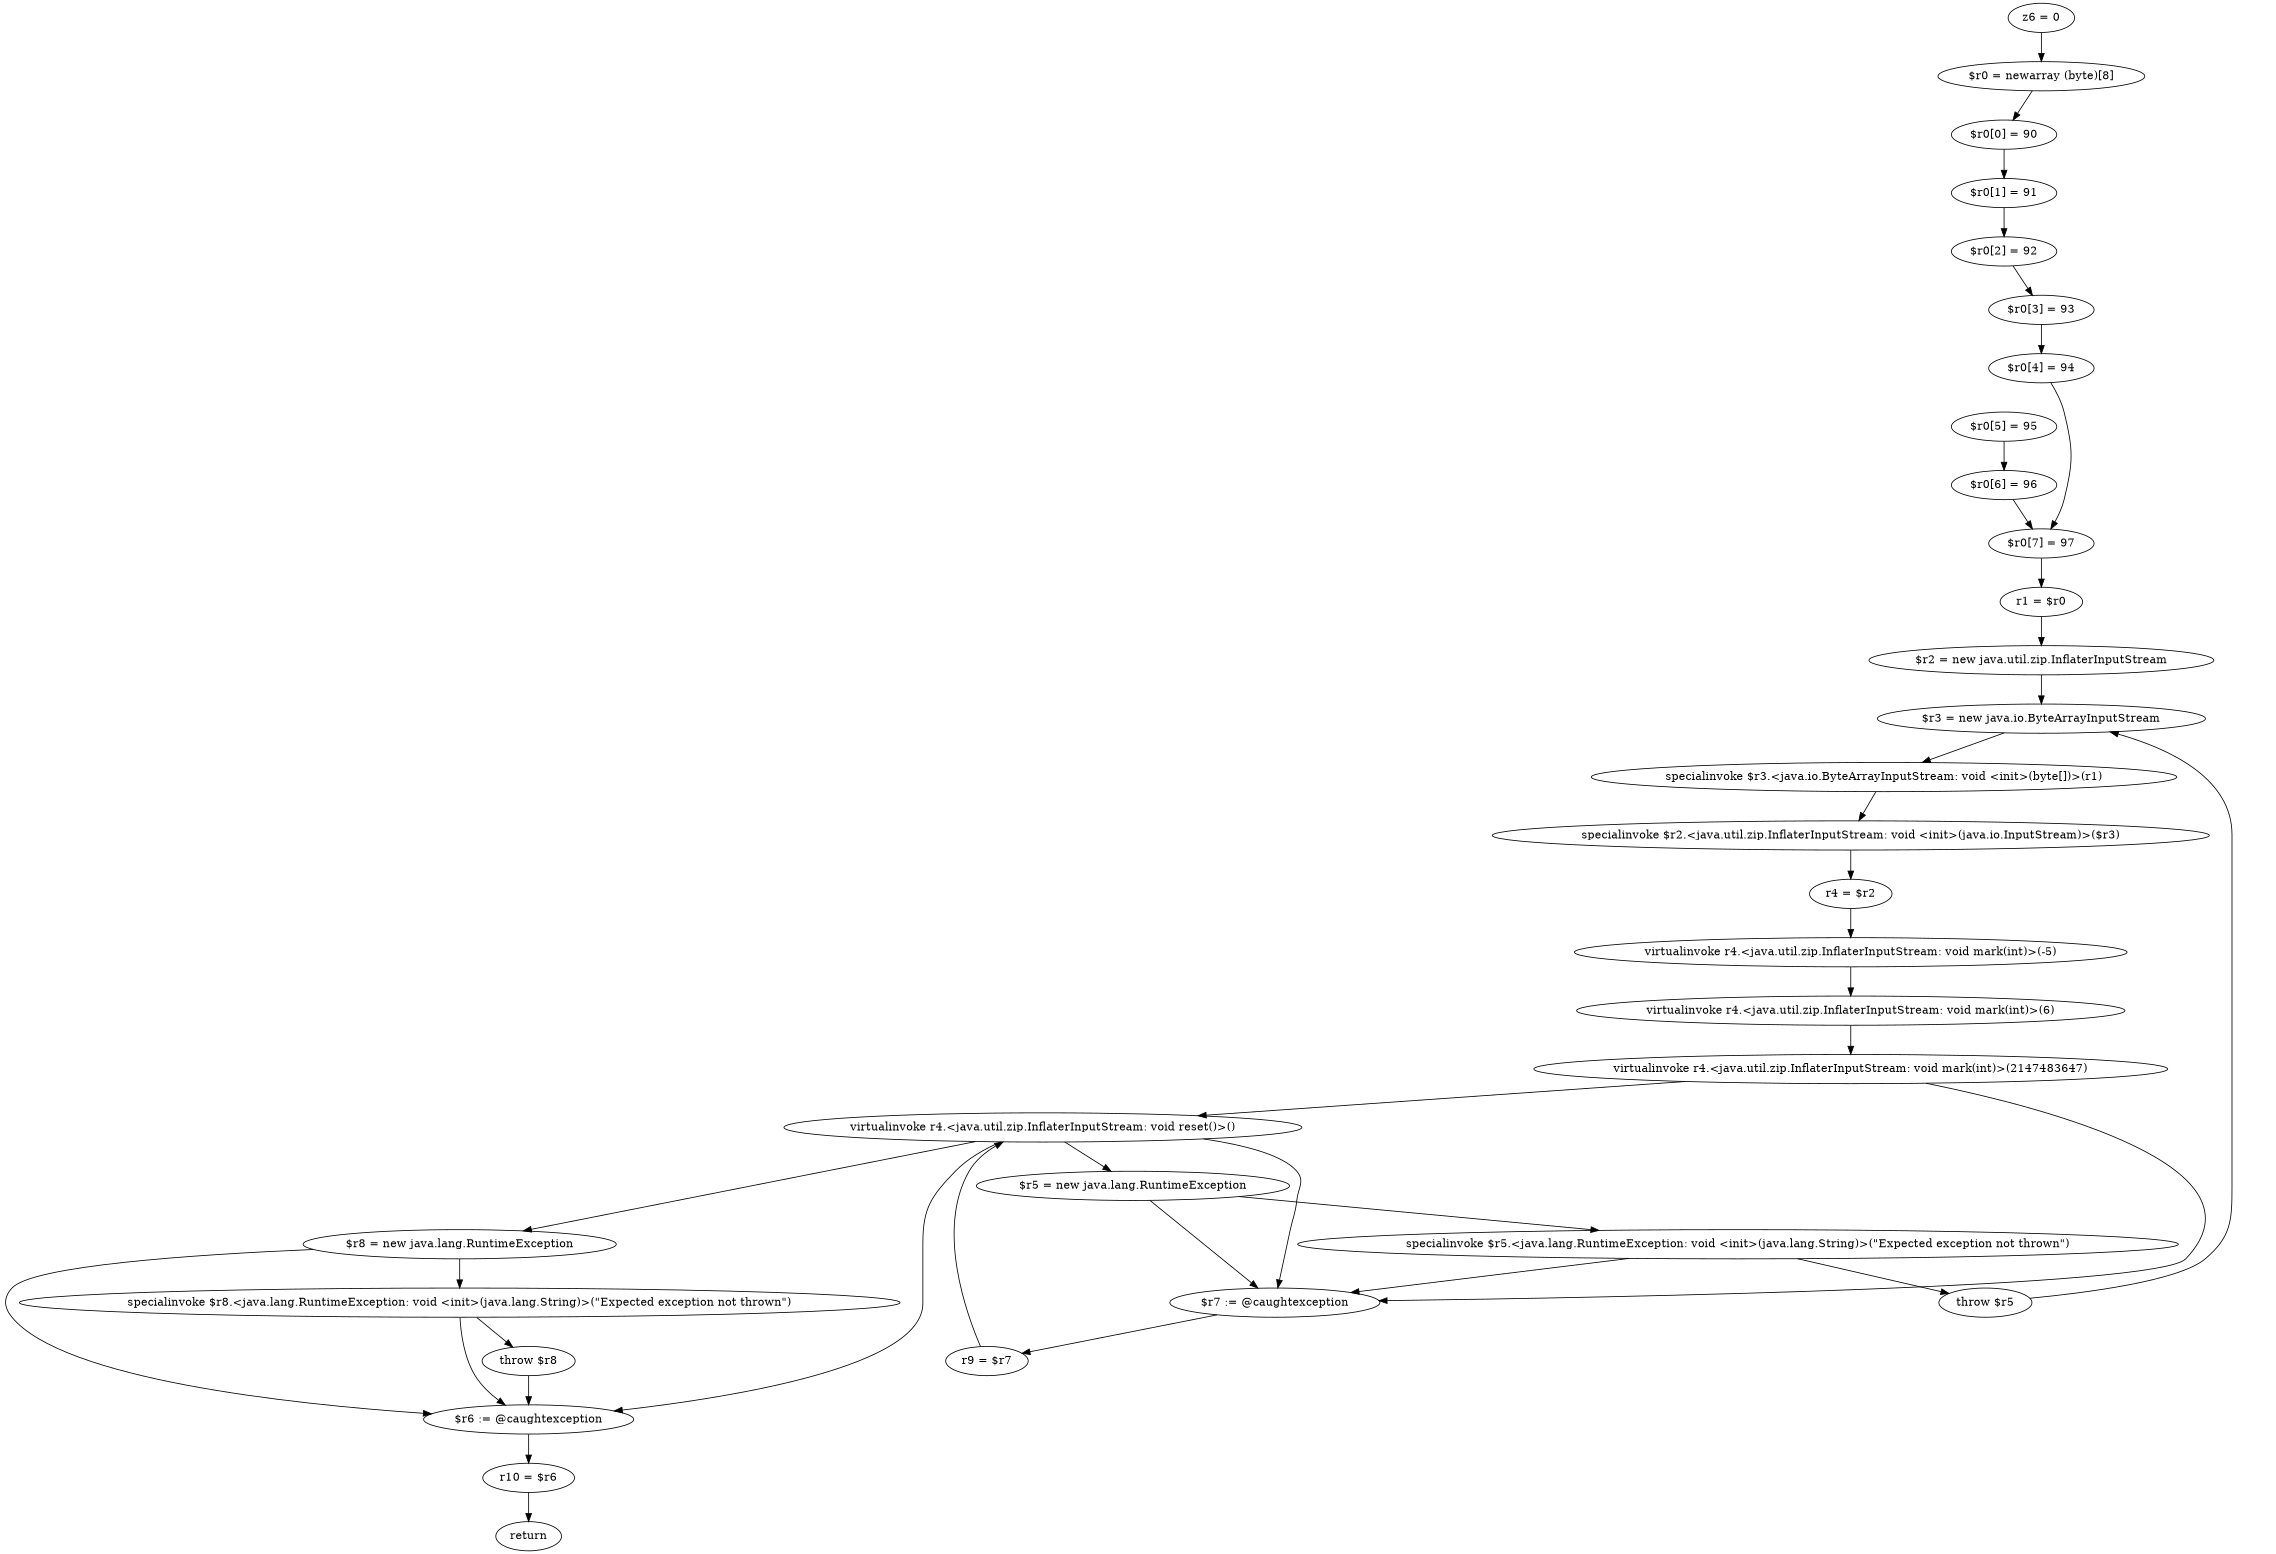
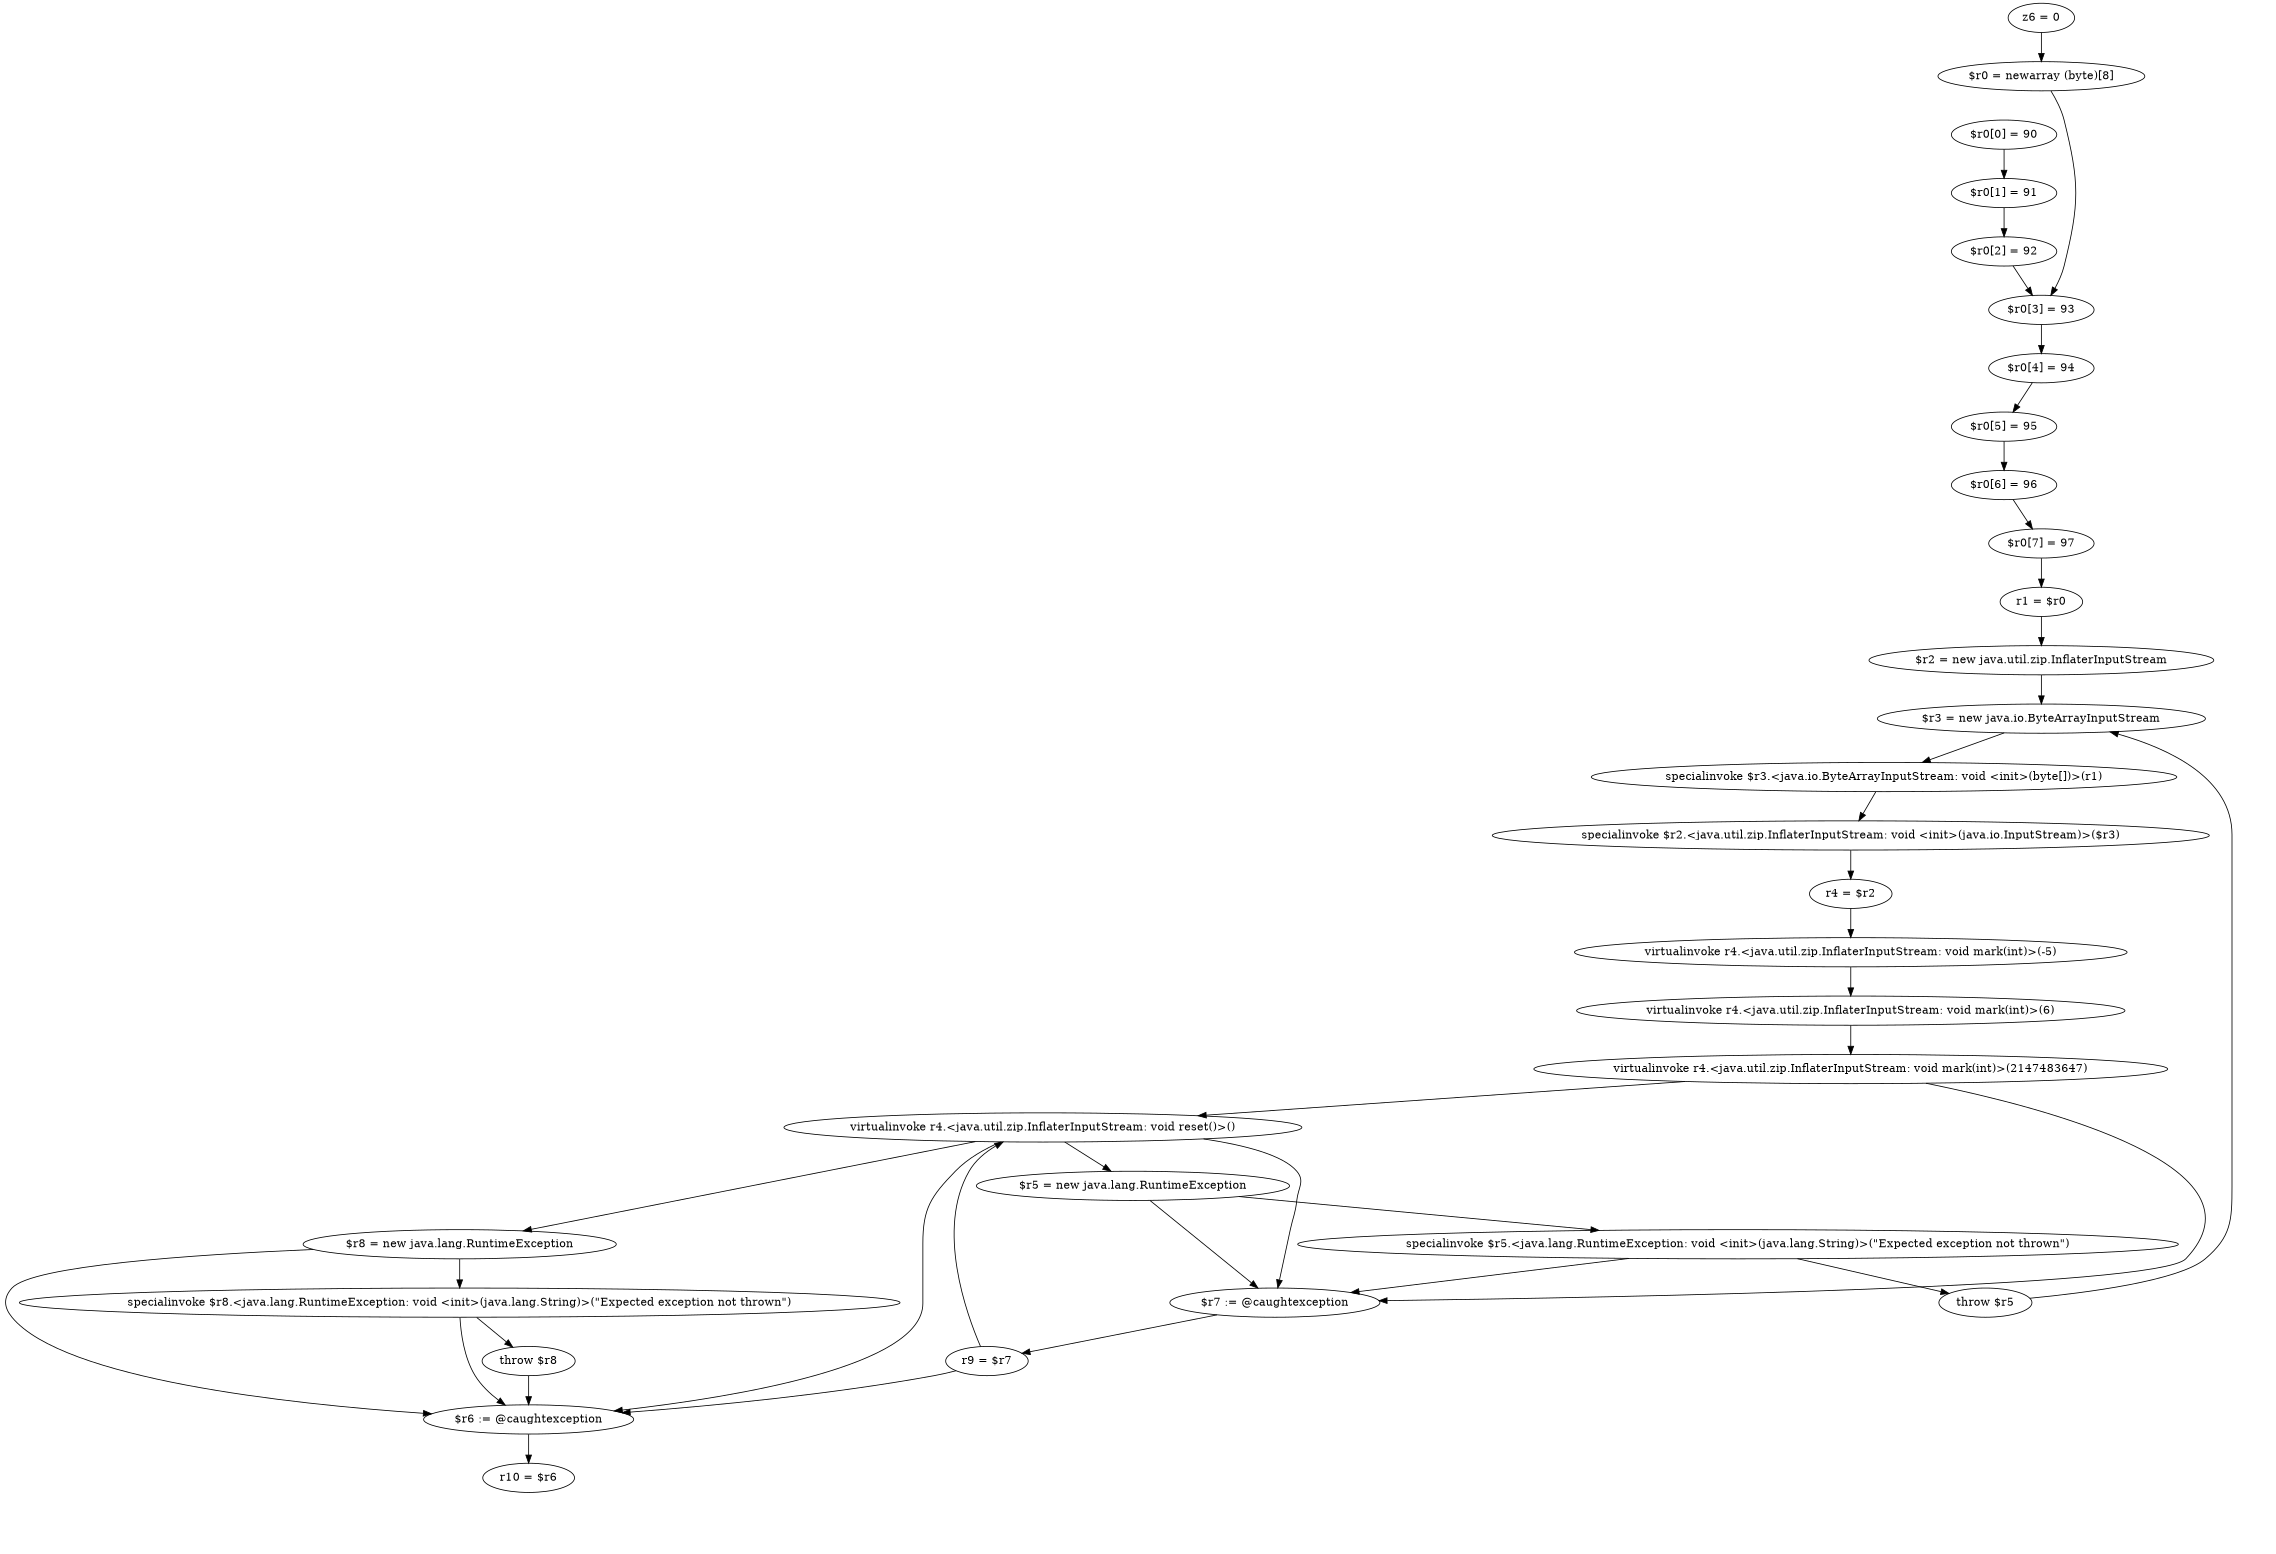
(2025, 102) -> (2076, 189)
(2071, 452) -> (2025, 394)
none -> (794, 1396)
(529, 1536) -> none
